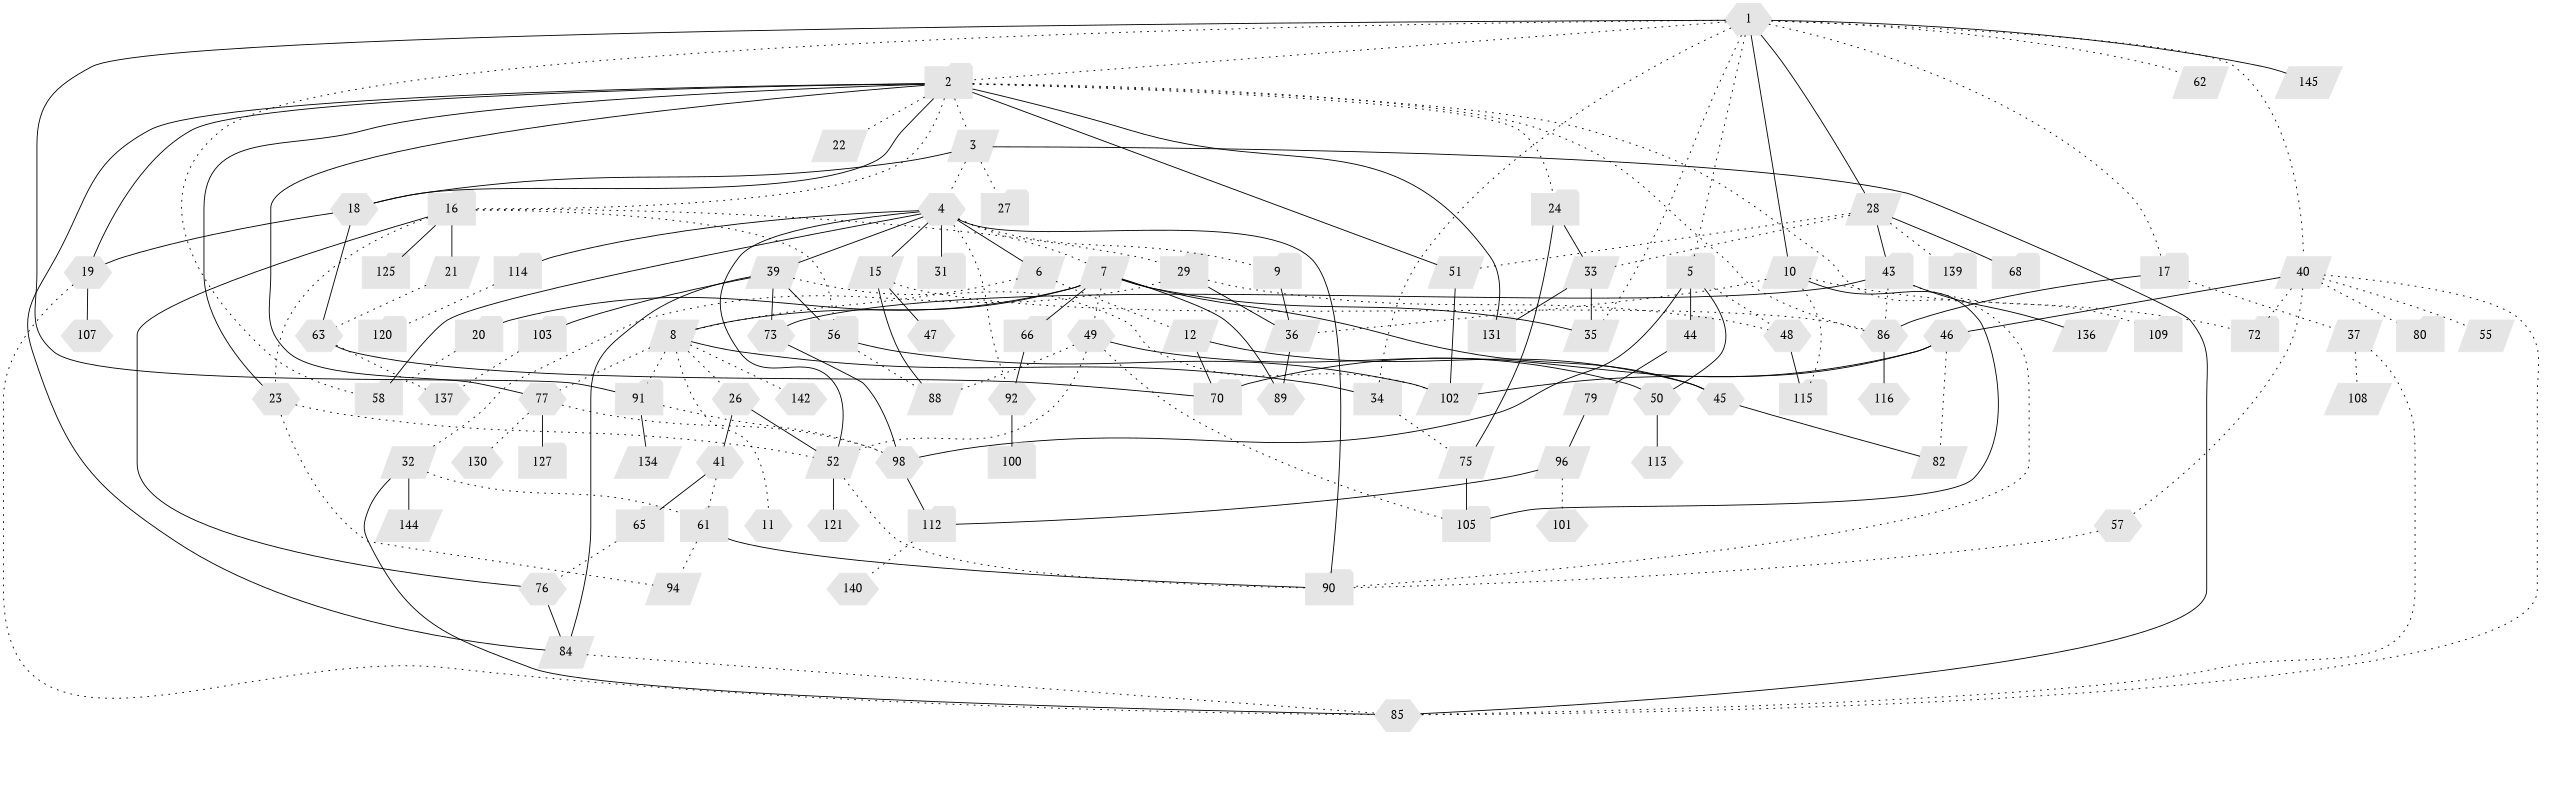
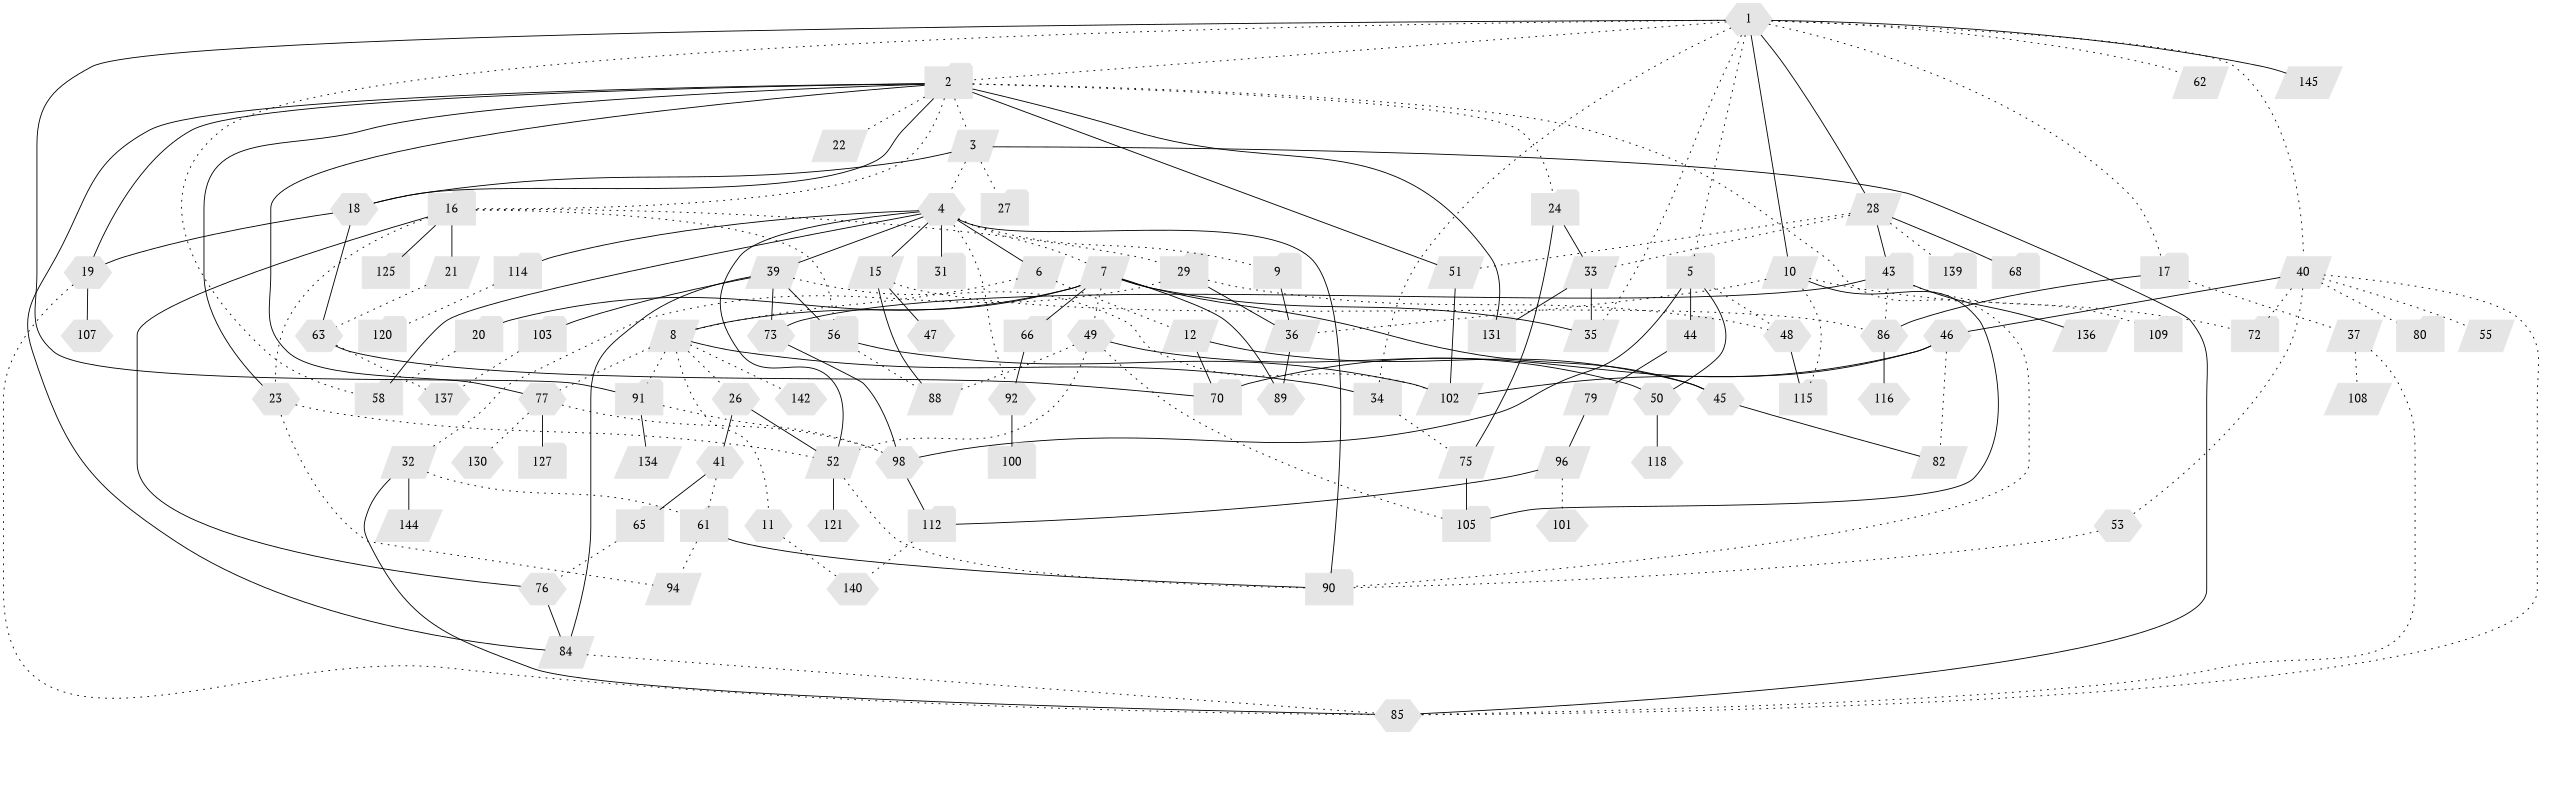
(1521, 125) -> none
(1657, 462) -> (1657, 462)
(2118, 526) -> (2118, 526)
none -> (816, 561)
